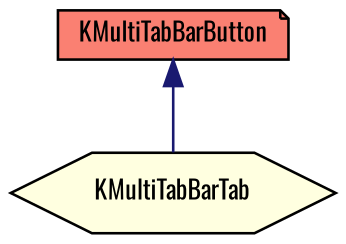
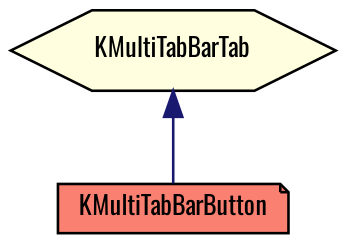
(173, 119) -> (173, 150)
